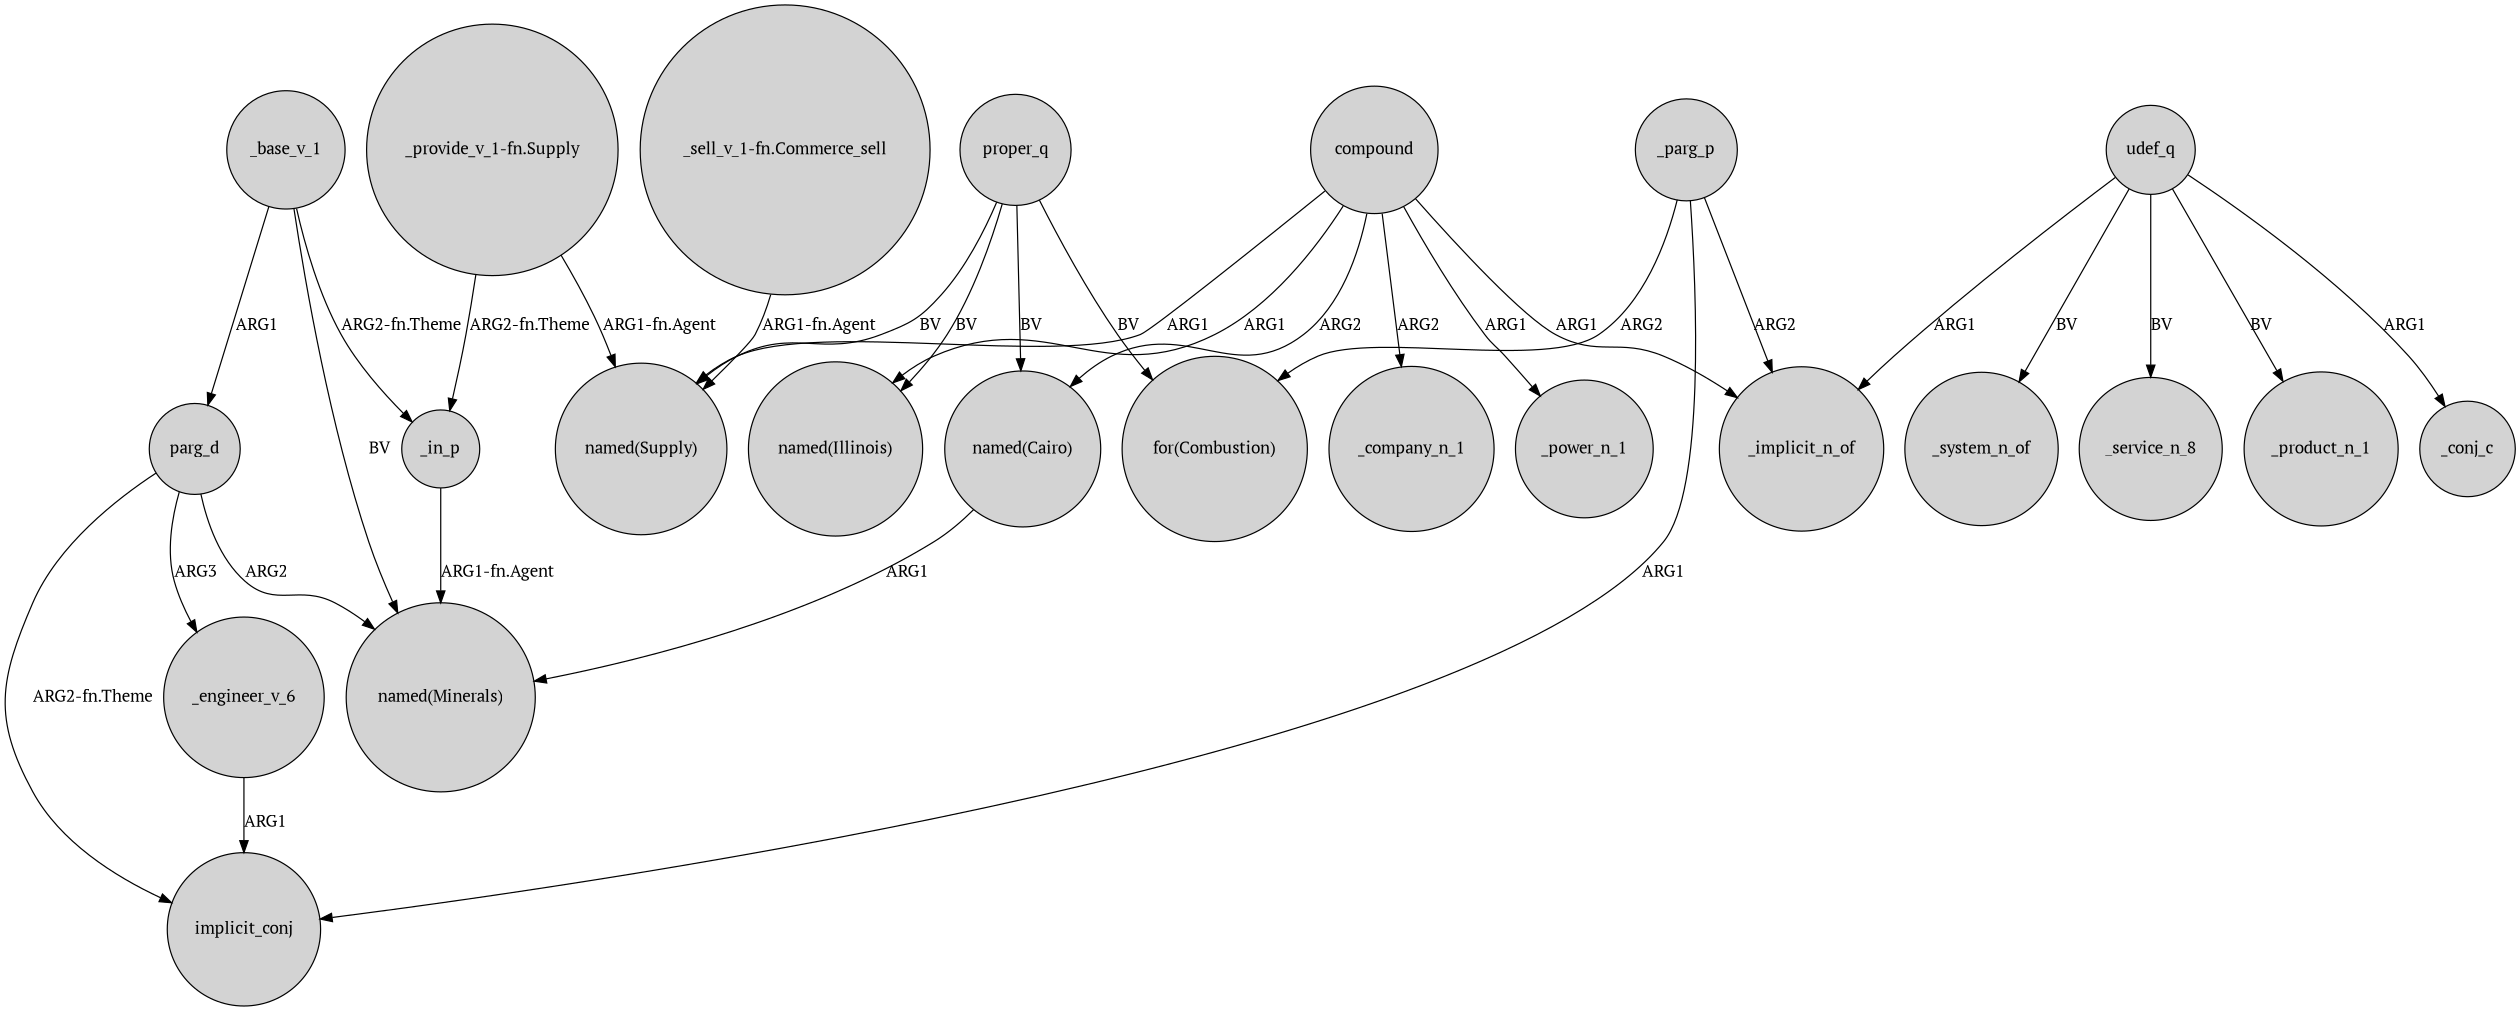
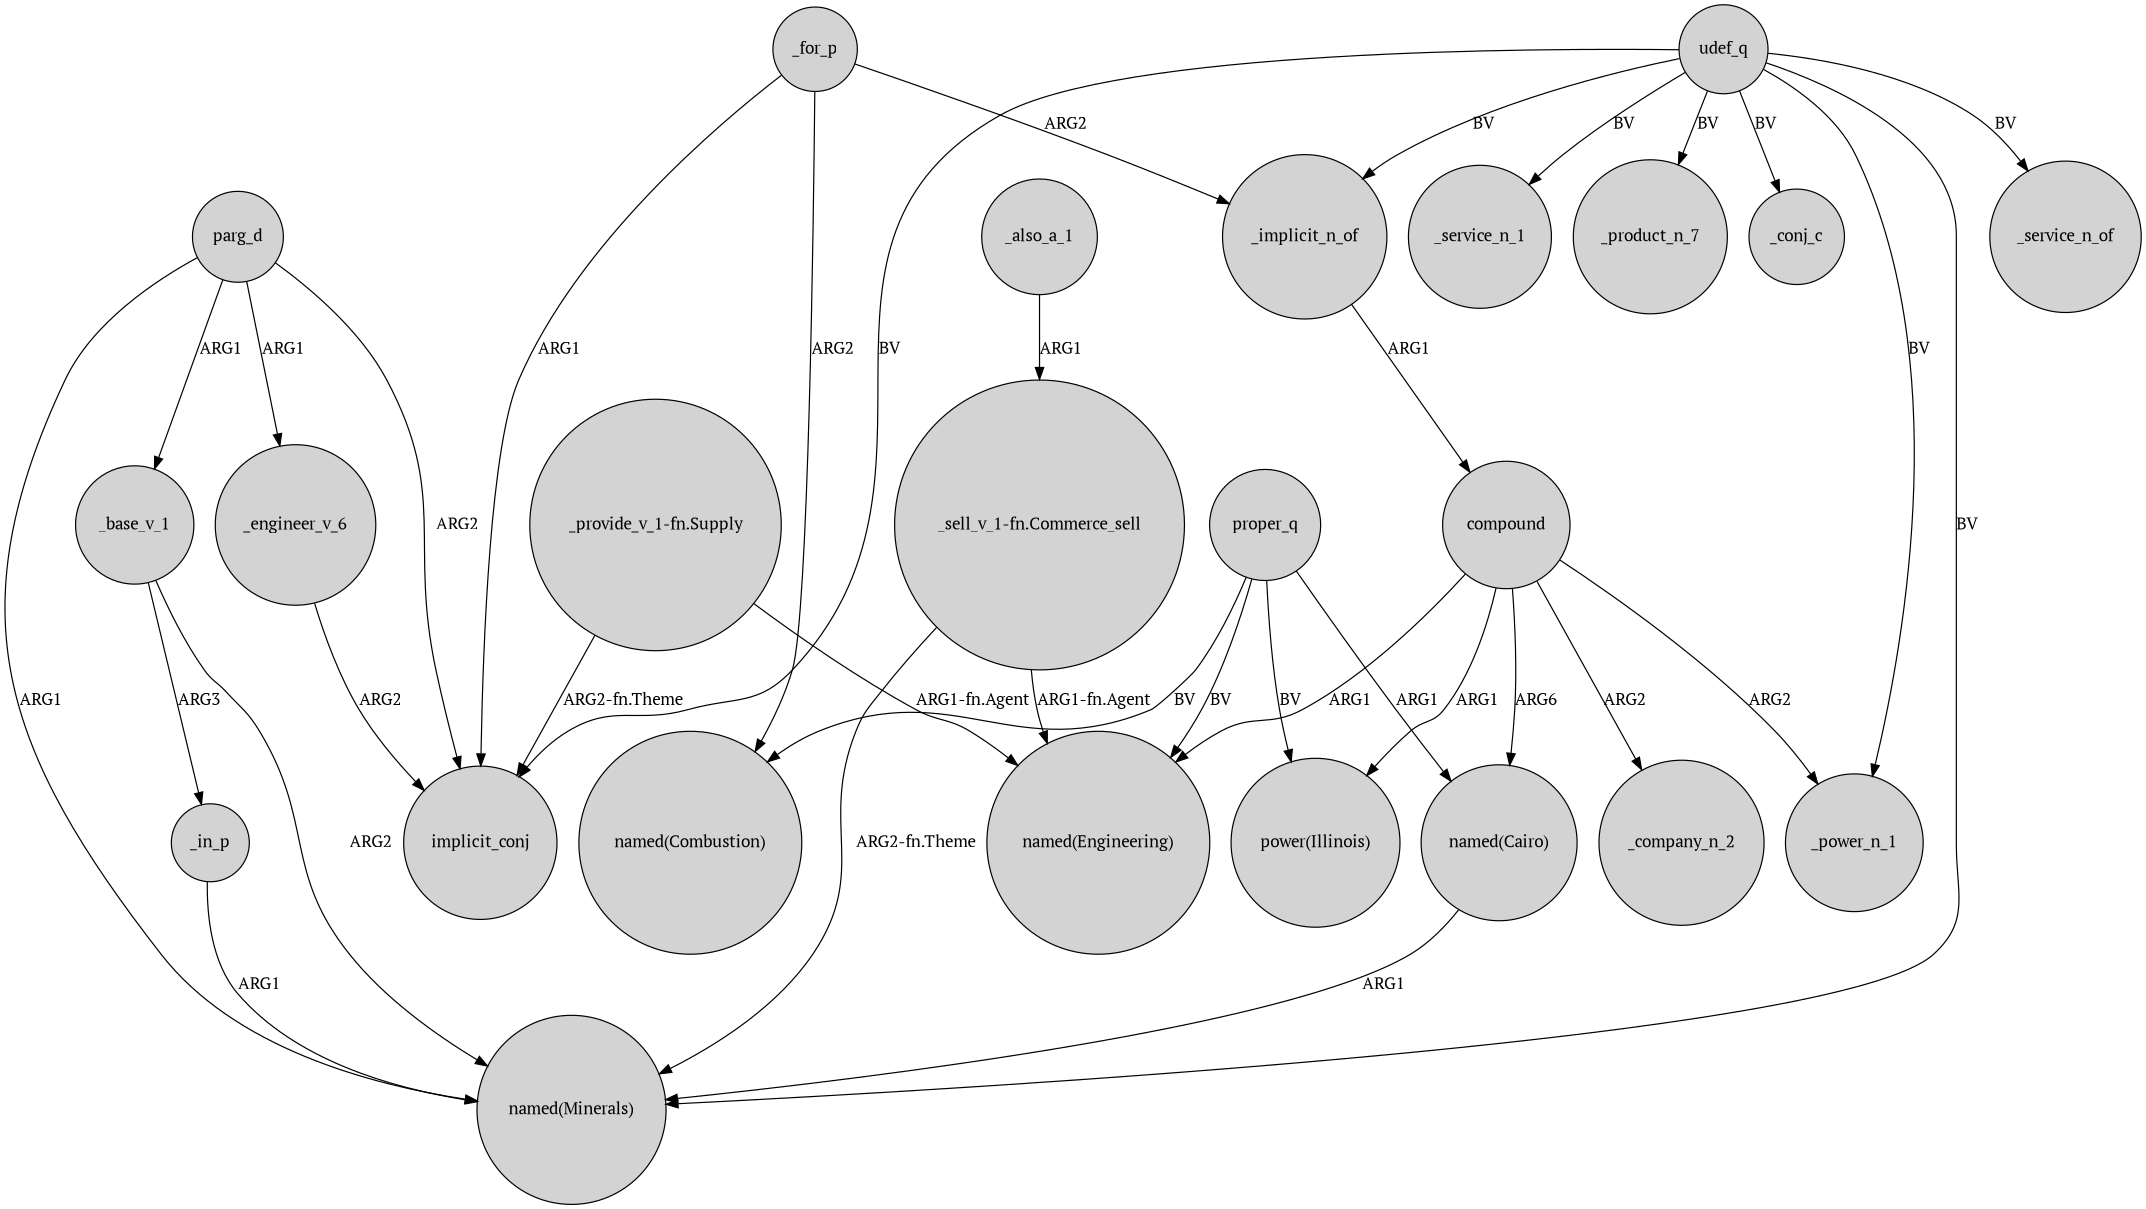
(1686, 150) -> (815, 49)
none -> (919, 192)
none -> (1040, 237)
(240, 300) -> (191, 369)
(401, 326) -> (200, 701)
(1032, 326) -> (1418, 701)
(1341, 326) -> (1536, 701)
(1506, 326) -> (1770, 701)
(1955, 326) -> (1484, 124)
(2405, 326) -> (1766, 124)
(1551, 331) -> (1407, 383)
(465, 337) -> (559, 700)
none -> (1912, 393)
(380, 449) -> (371, 843)
(641, 449) -> (1098, 843)
(836, 449) -> (1316, 843)
(1215, 449) -> (690, 843)
(1412, 449) -> (1682, 843)
(1982, 449) -> (2066, 237)
(2151, 449) -> (1480, 237)
(2321, 449) -> (1650, 237)
(196, 572) -> (284, 349)
(267, 572) -> (41, 701)
(498, 572) -> (260, 985)
(93, 697) -> (458, 525)
(266, 822) -> (381, 701)
none -> (841, 871)
none -> (1806, 997)
